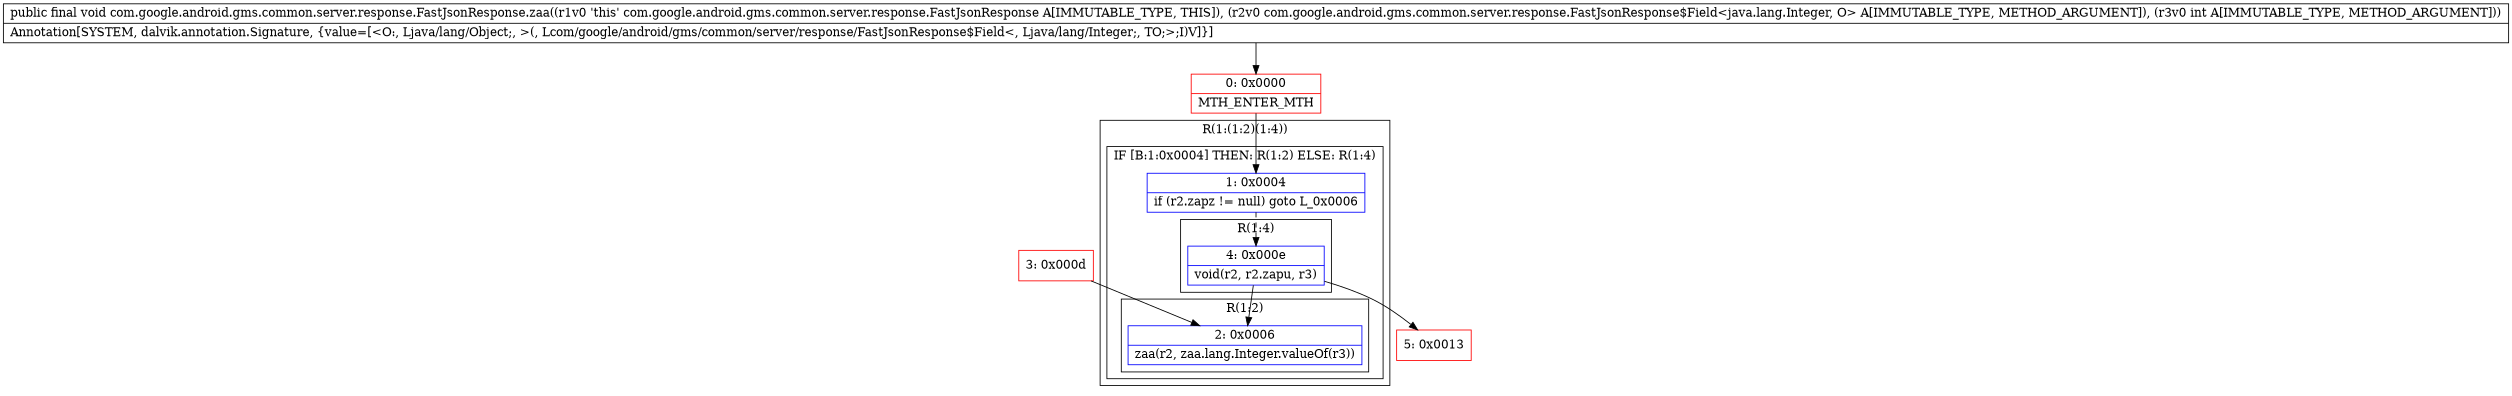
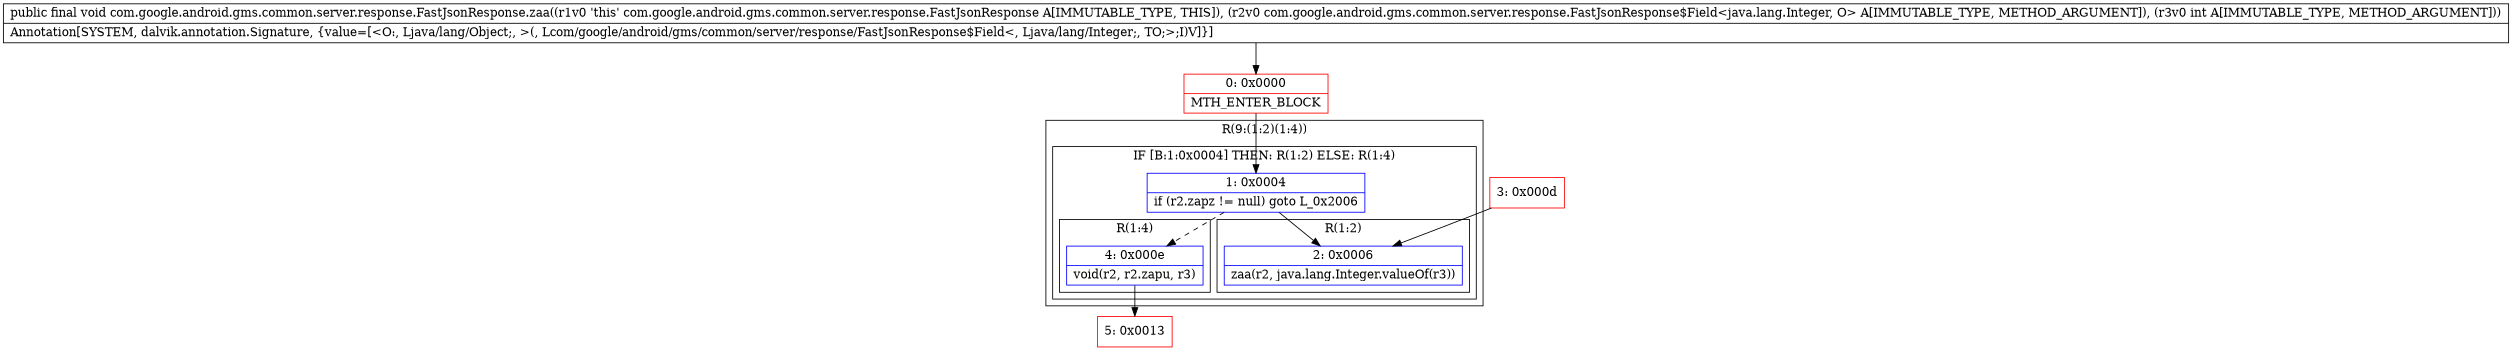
(1256, 103) -> (1256, 103)
(1245, 130) -> (1264, 130)
(1256, 202) -> (1256, 202)
(1251, 304) -> (1296, 226)
(1245, 355) -> (1343, 275)
